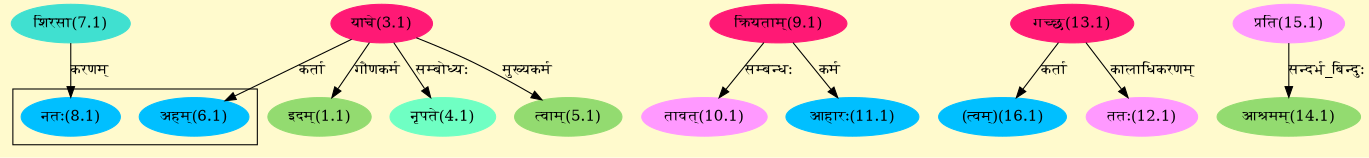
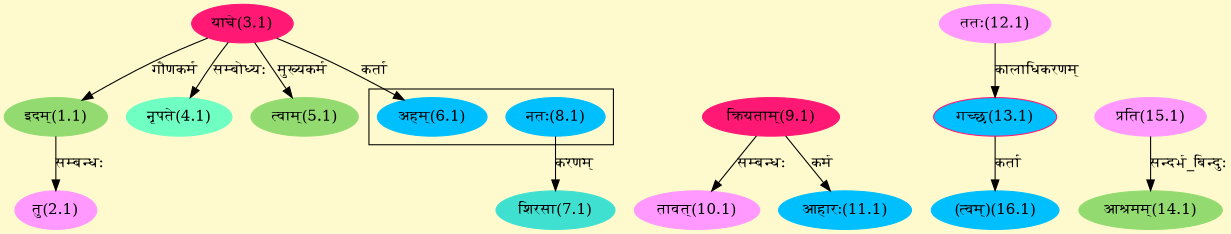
(1072, 24) -> (995, 117)
(71, 65) -> (556, 158)
(1104, 66) -> (995, 65)
none -> (56, 210)
